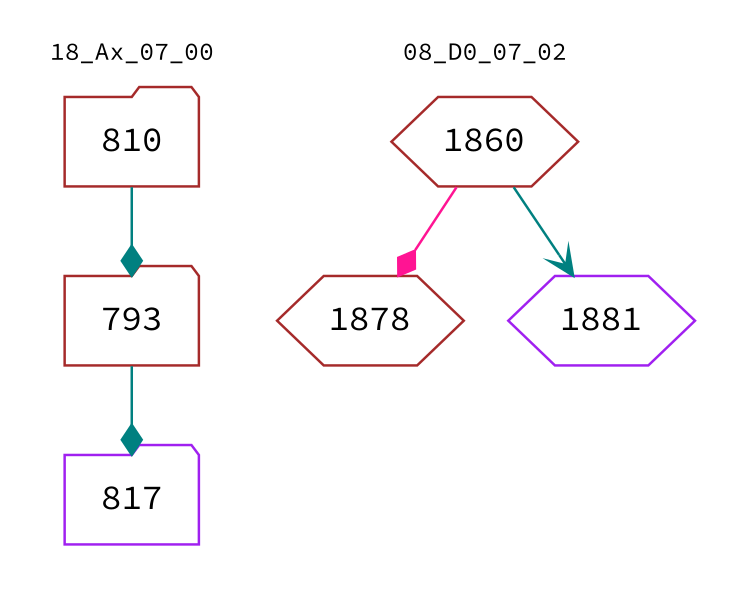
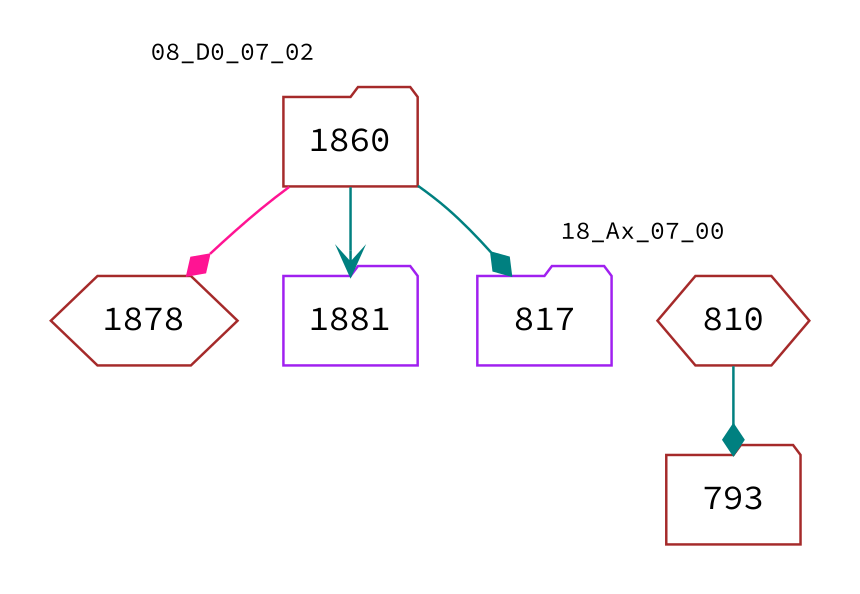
(132, 142) -> (733, 321)
(485, 142) -> (351, 142)
(602, 321) -> (351, 321)
(132, 396) -> (472, 233)
